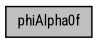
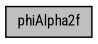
(49, 22) -> (49, 22)
